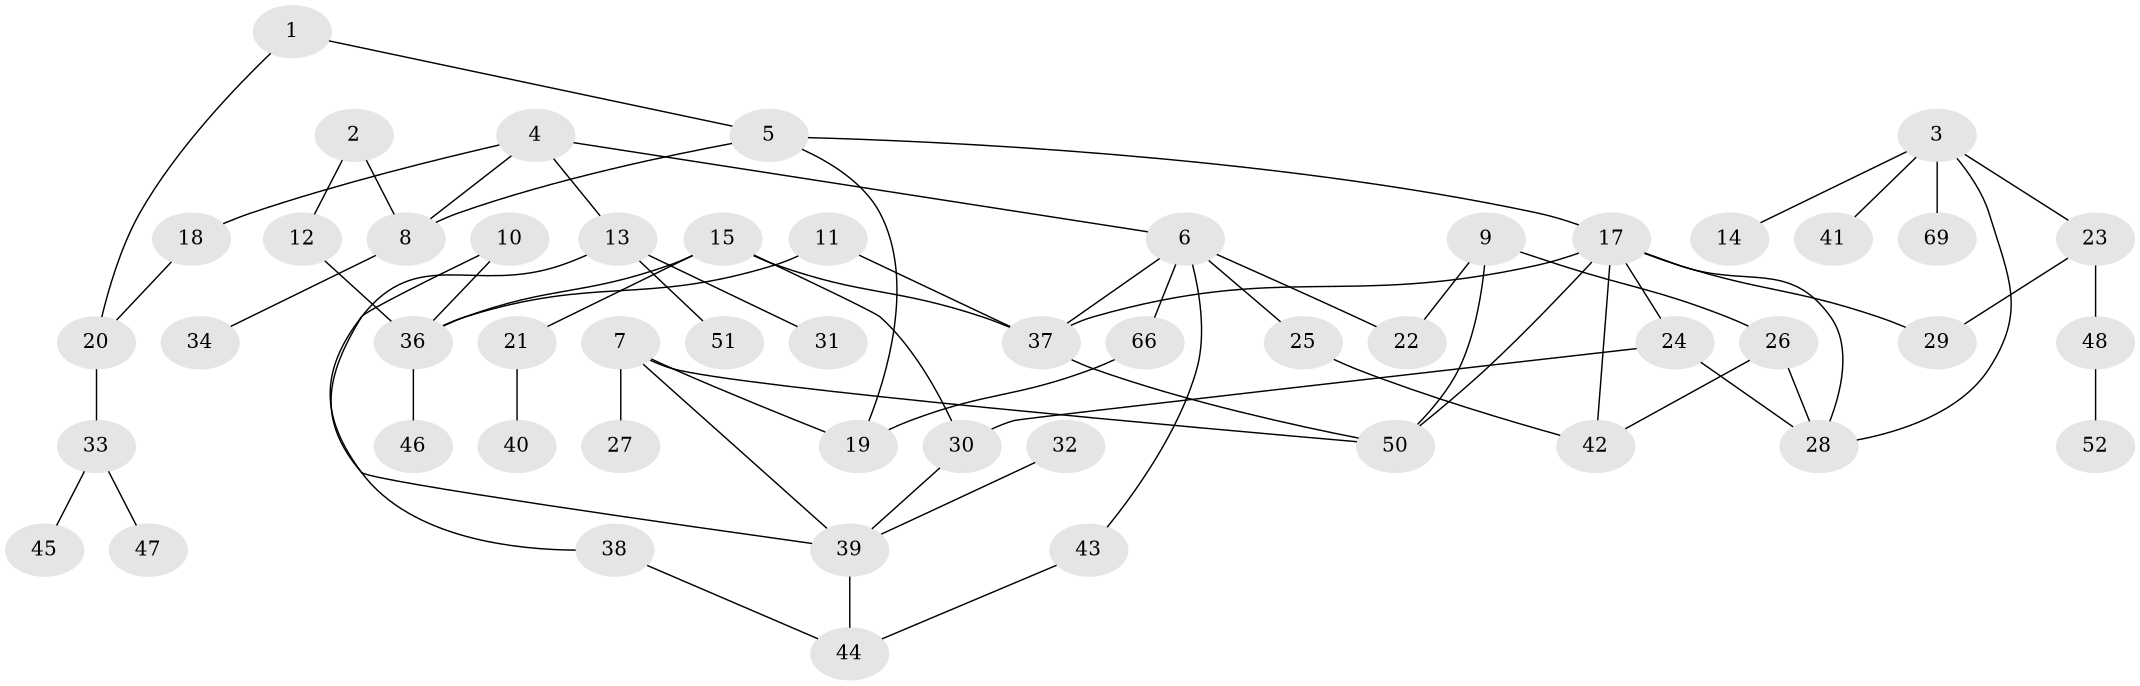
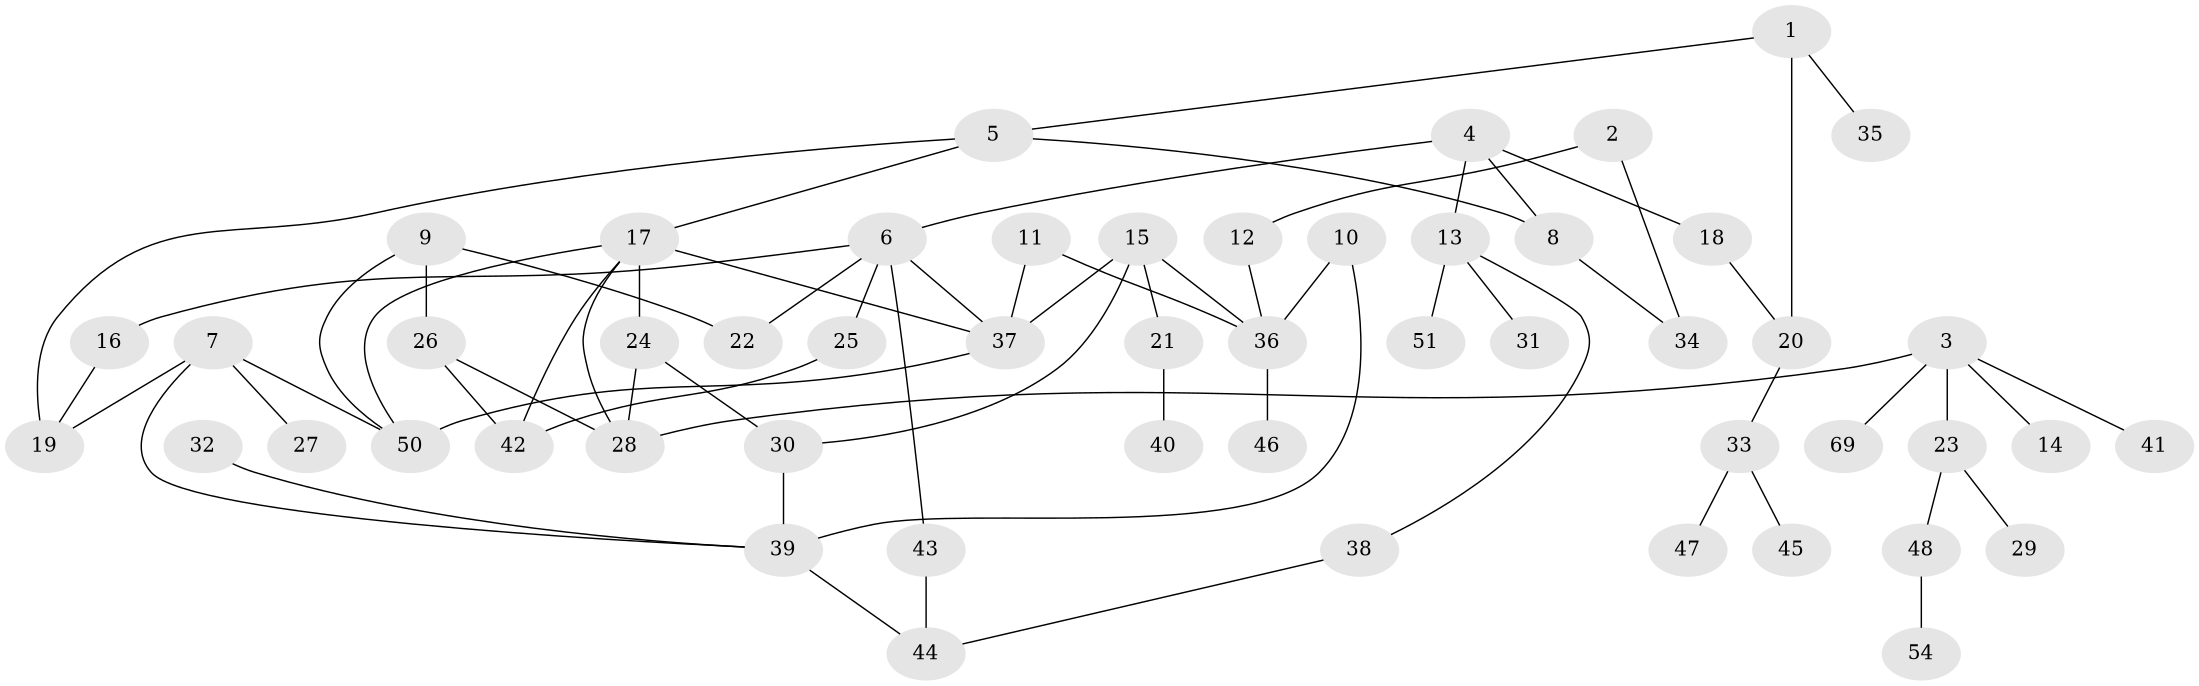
none -> (1871, 135)
(380, 187) -> (1650, 239)
(1775, 290) -> none
(1145, 343) -> (109, 343)
(2096, 446) -> (1921, 654)
